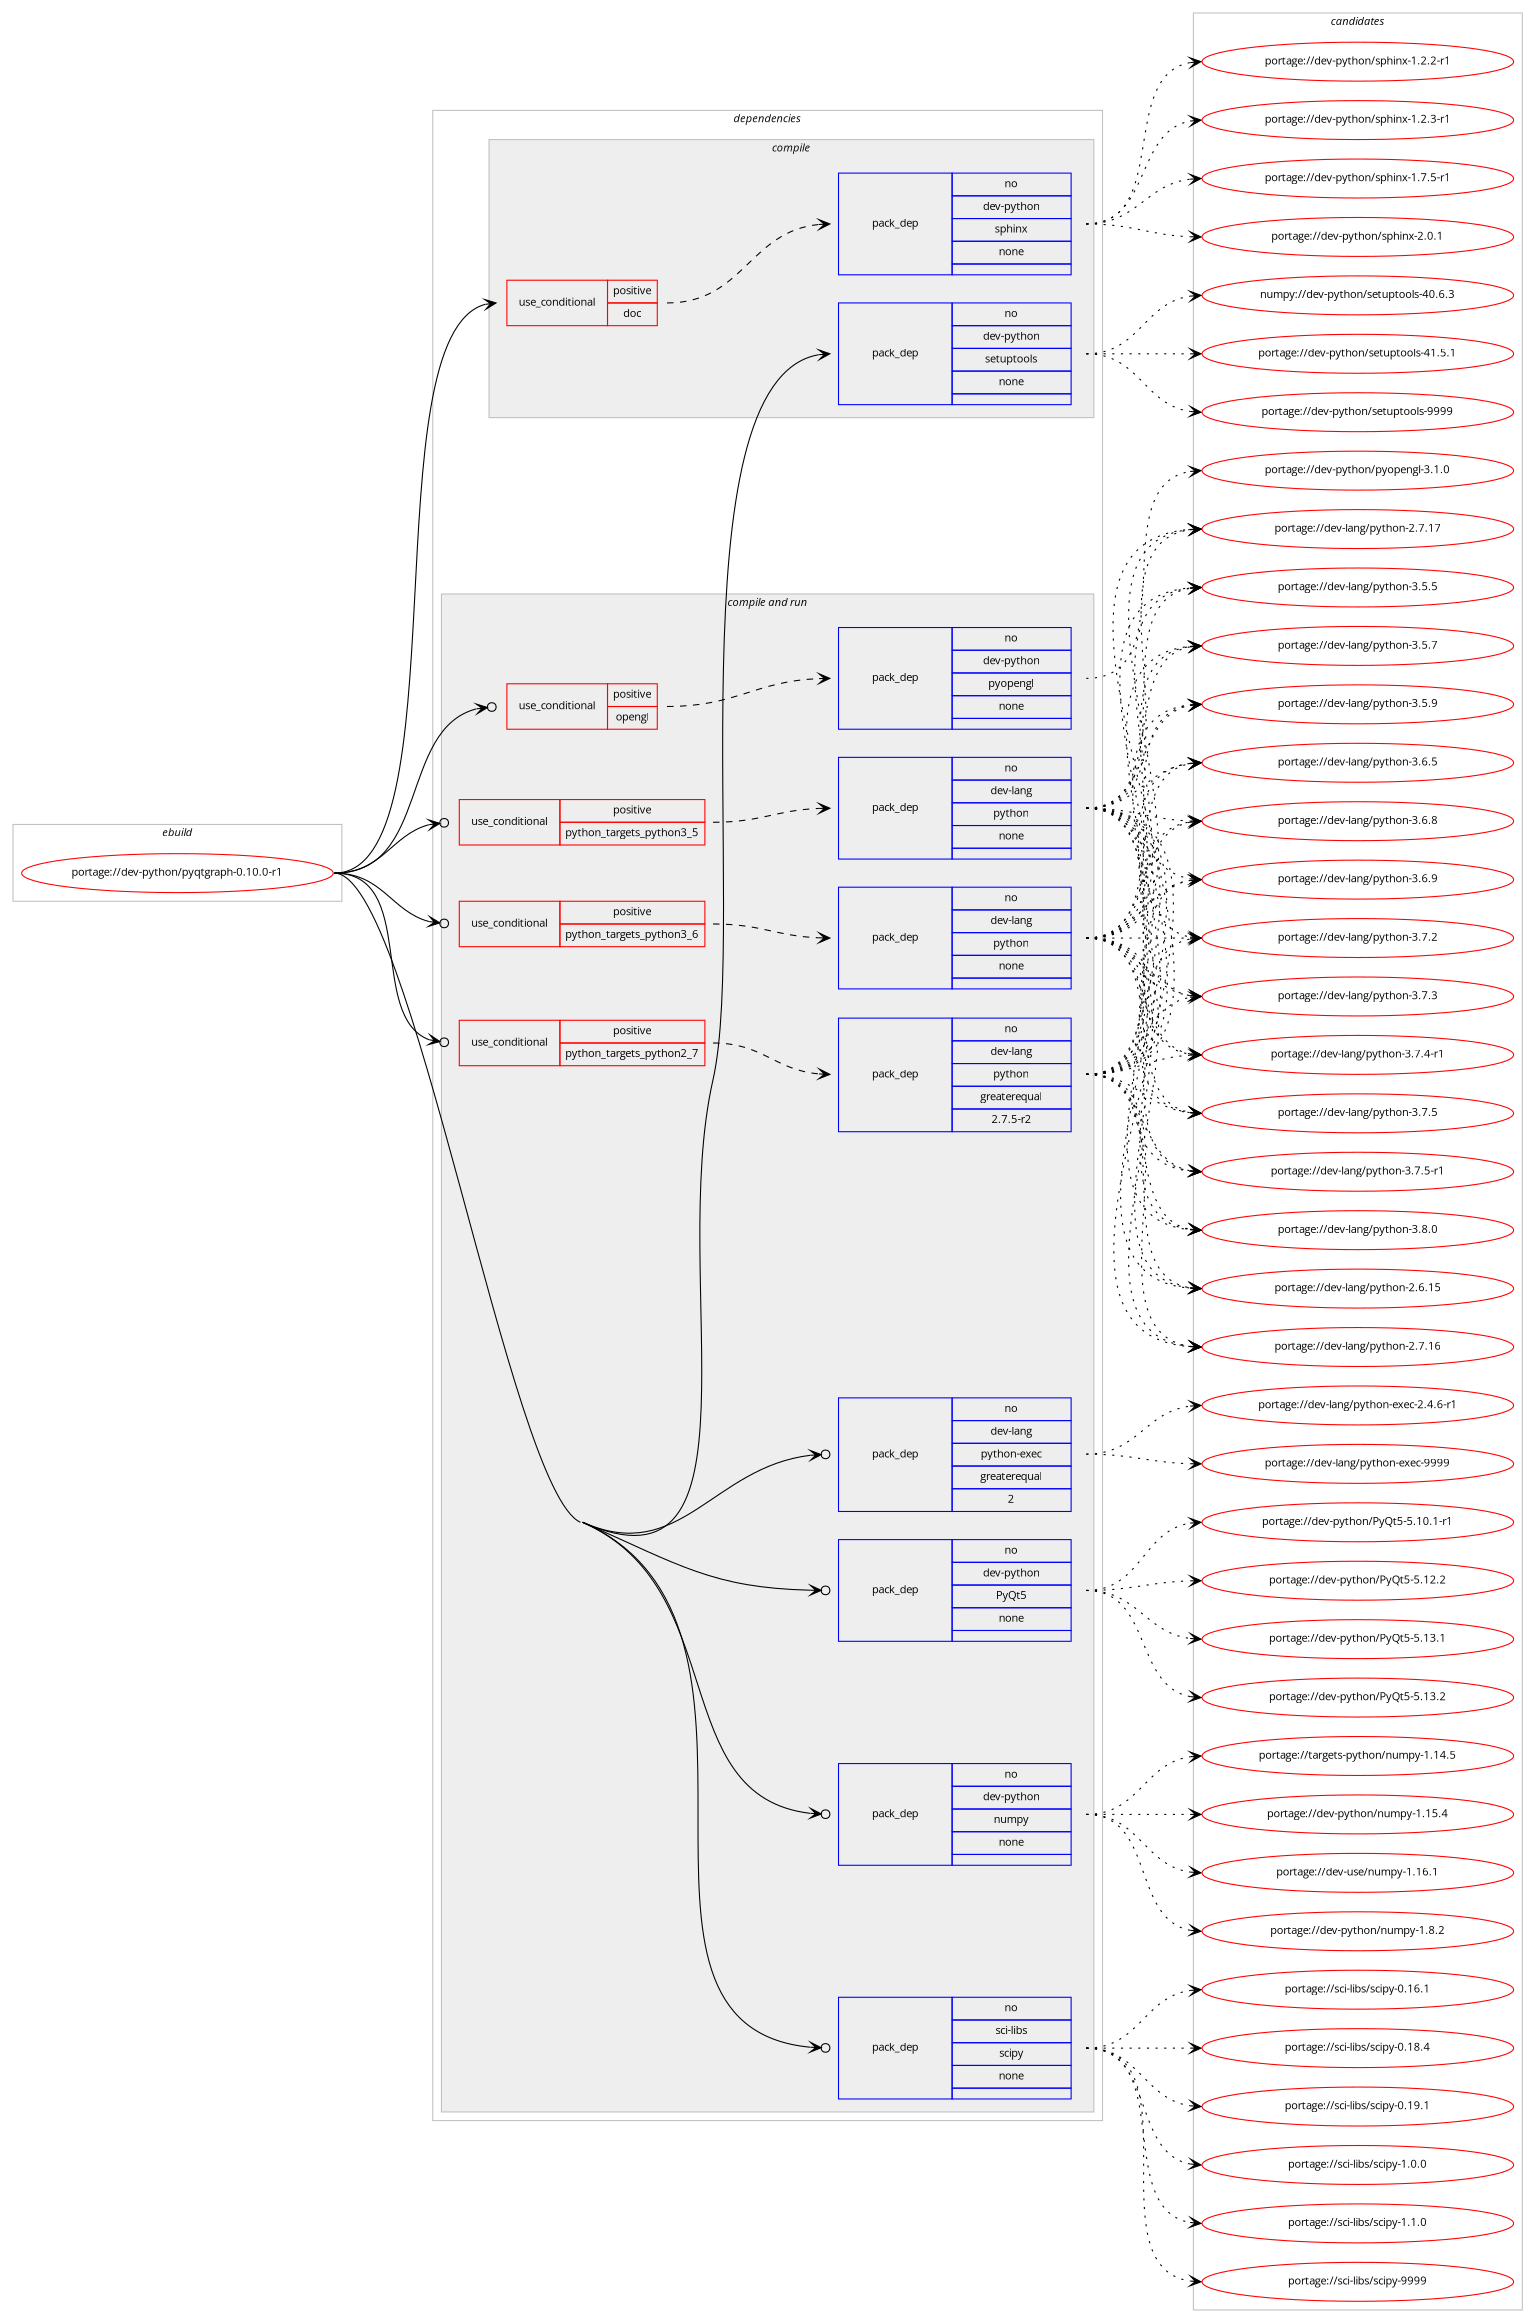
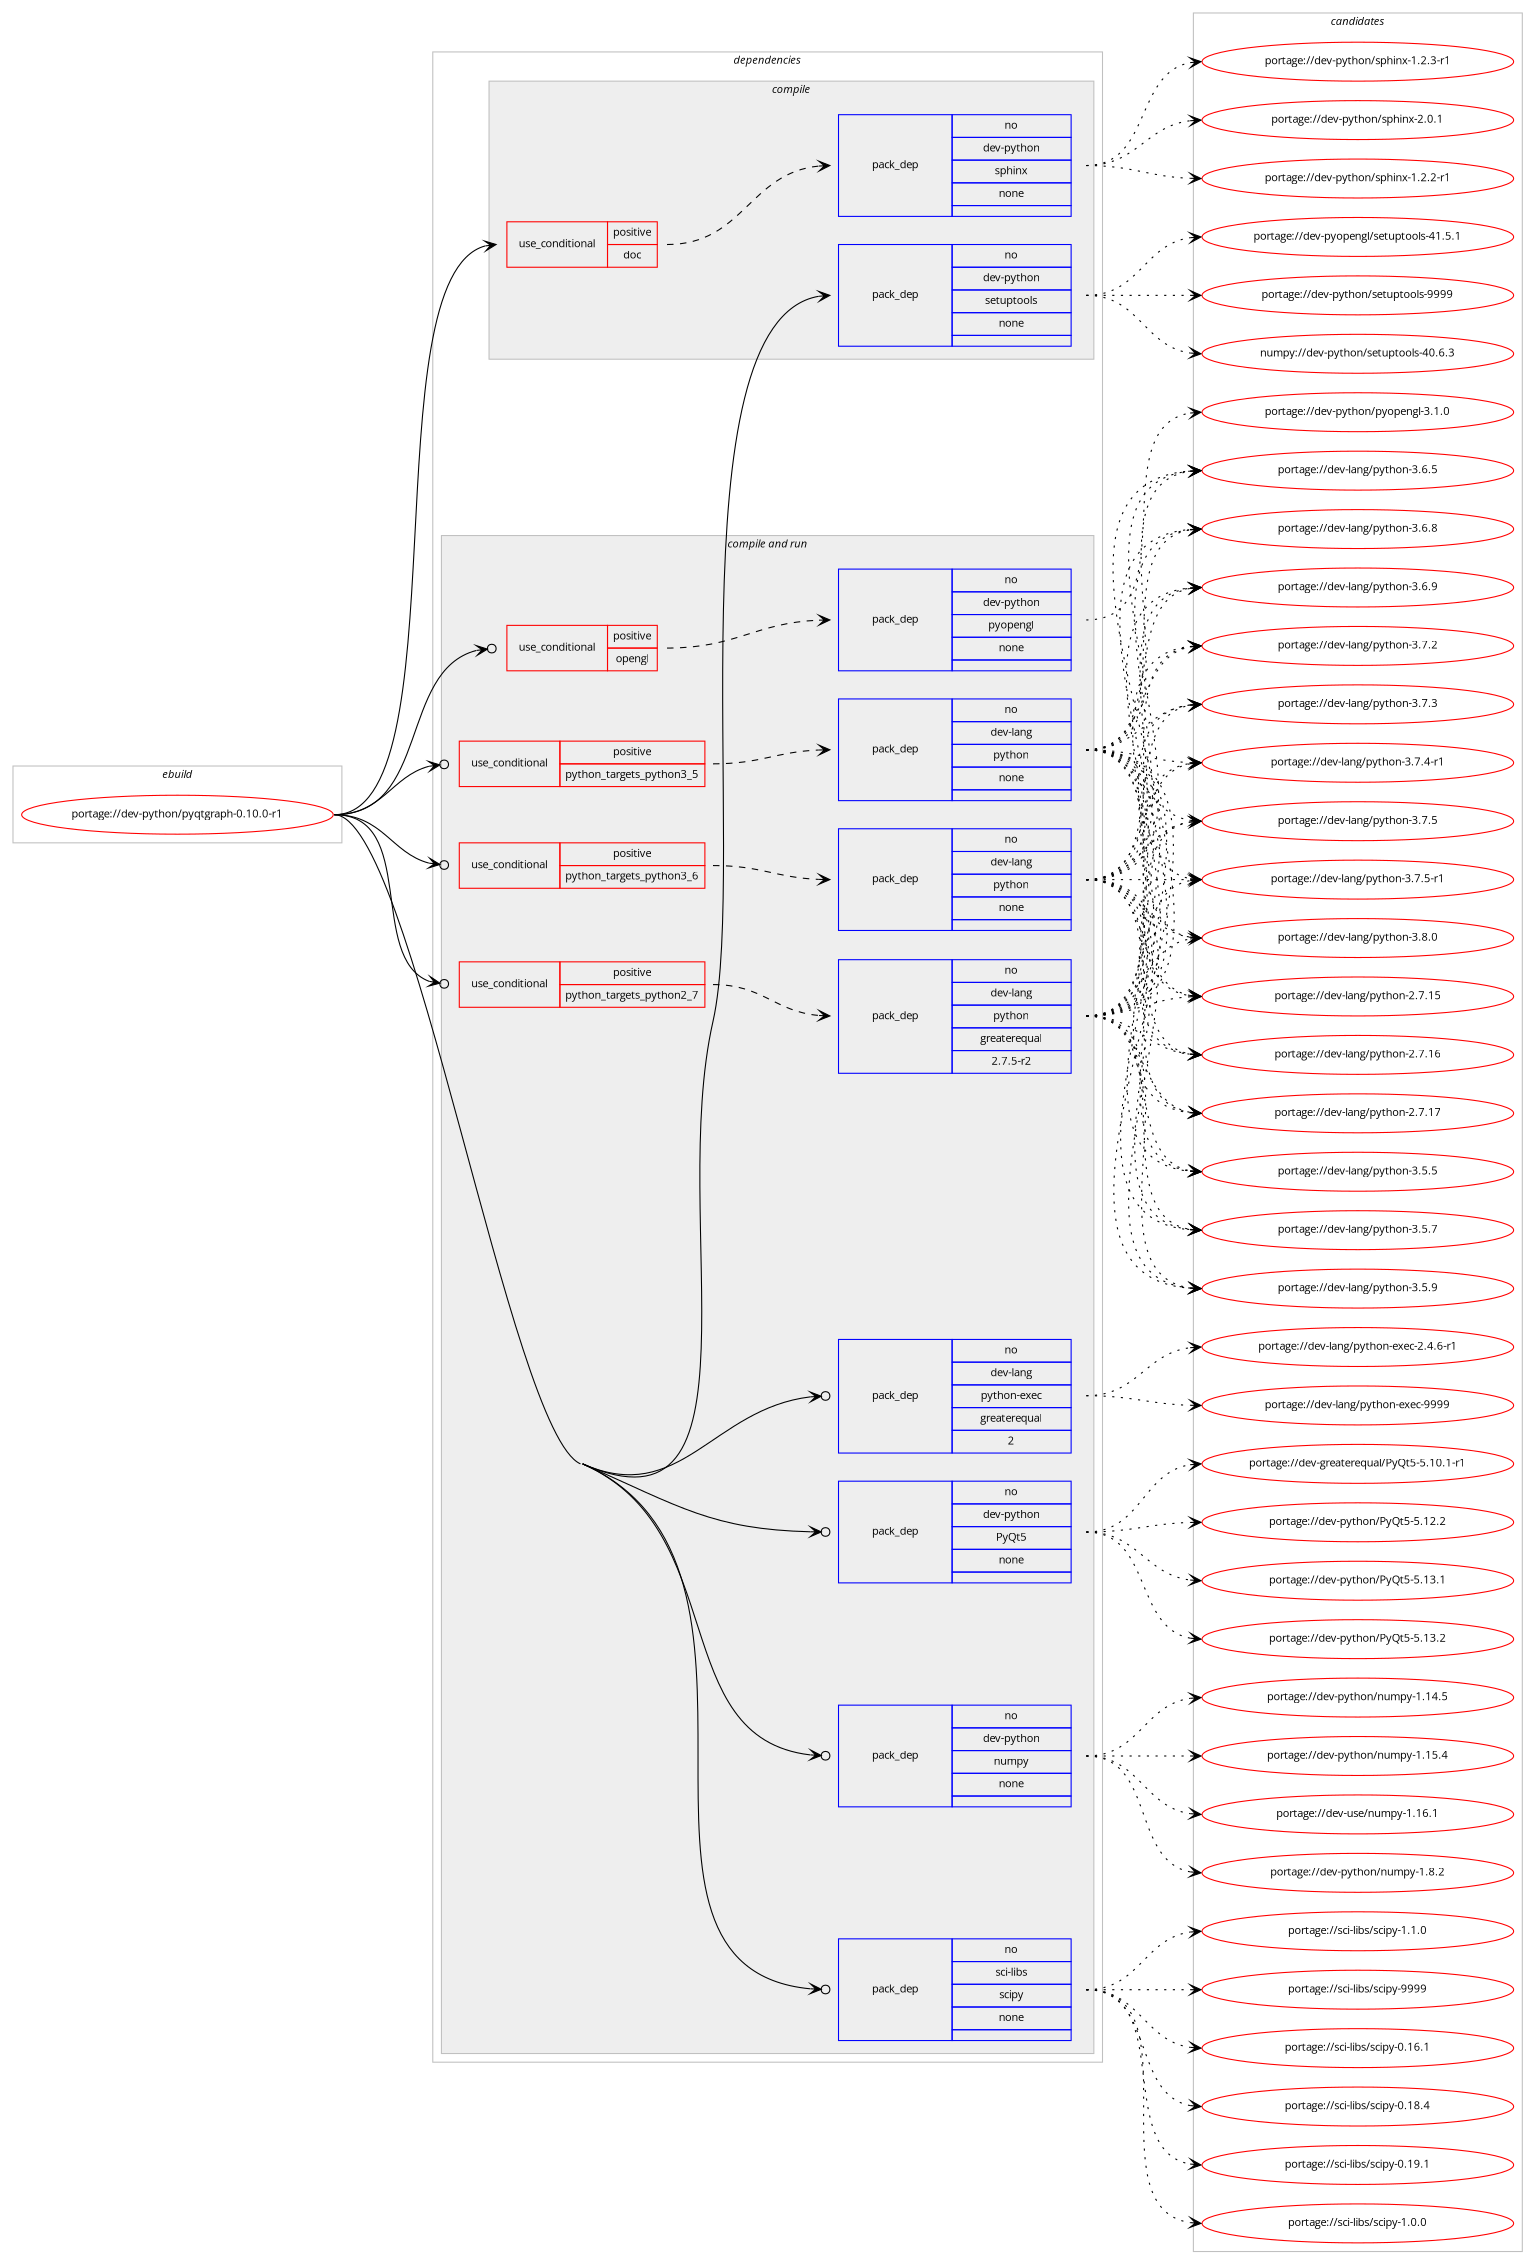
(1358, 179) -> none
(1358, 354) -> (1358, 237)
(1358, 1289) -> (1358, 996)
(1358, 1522) -> (1358, 1464)
(1358, 1756) -> (1358, 1698)
